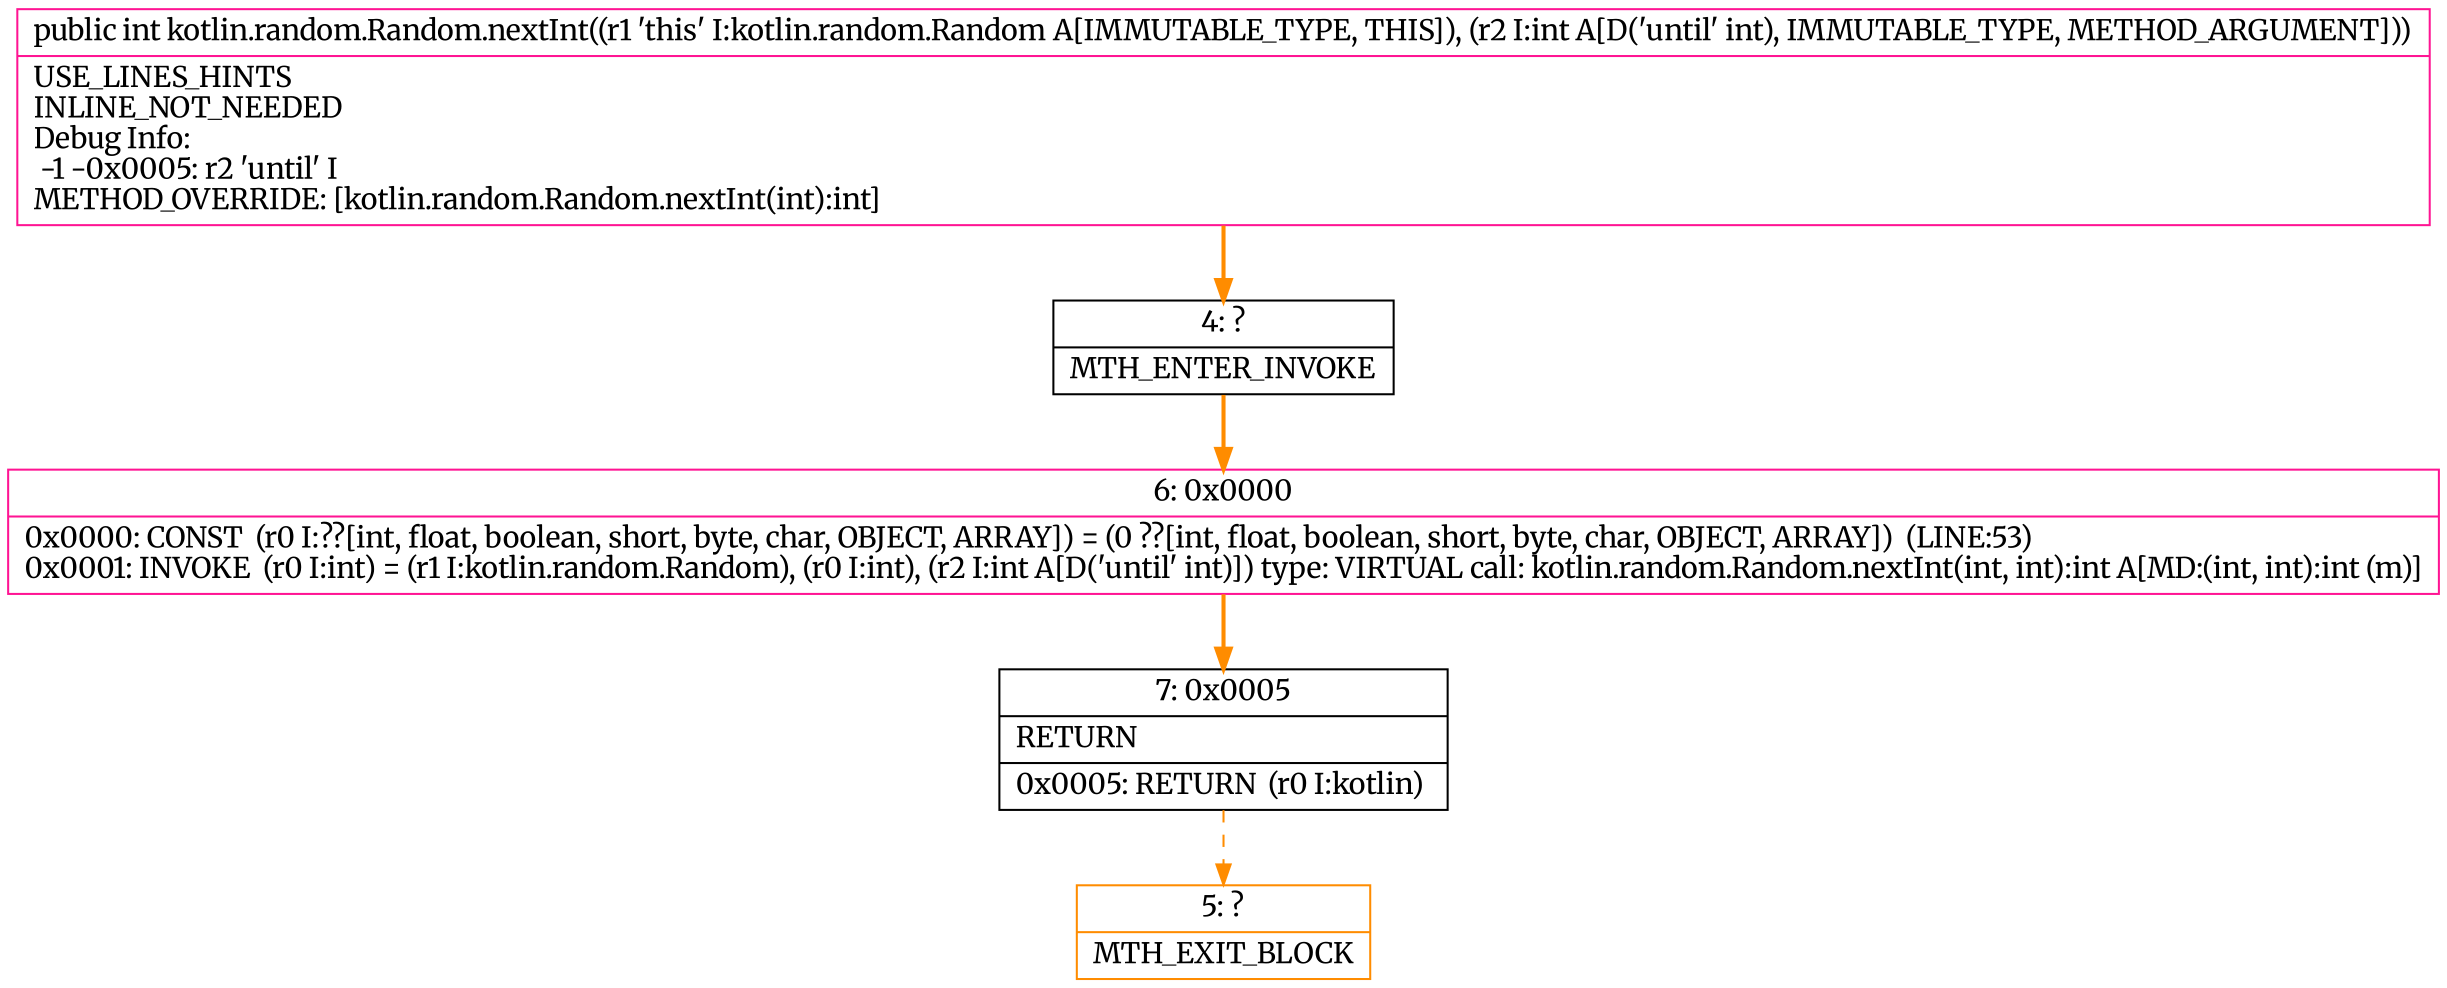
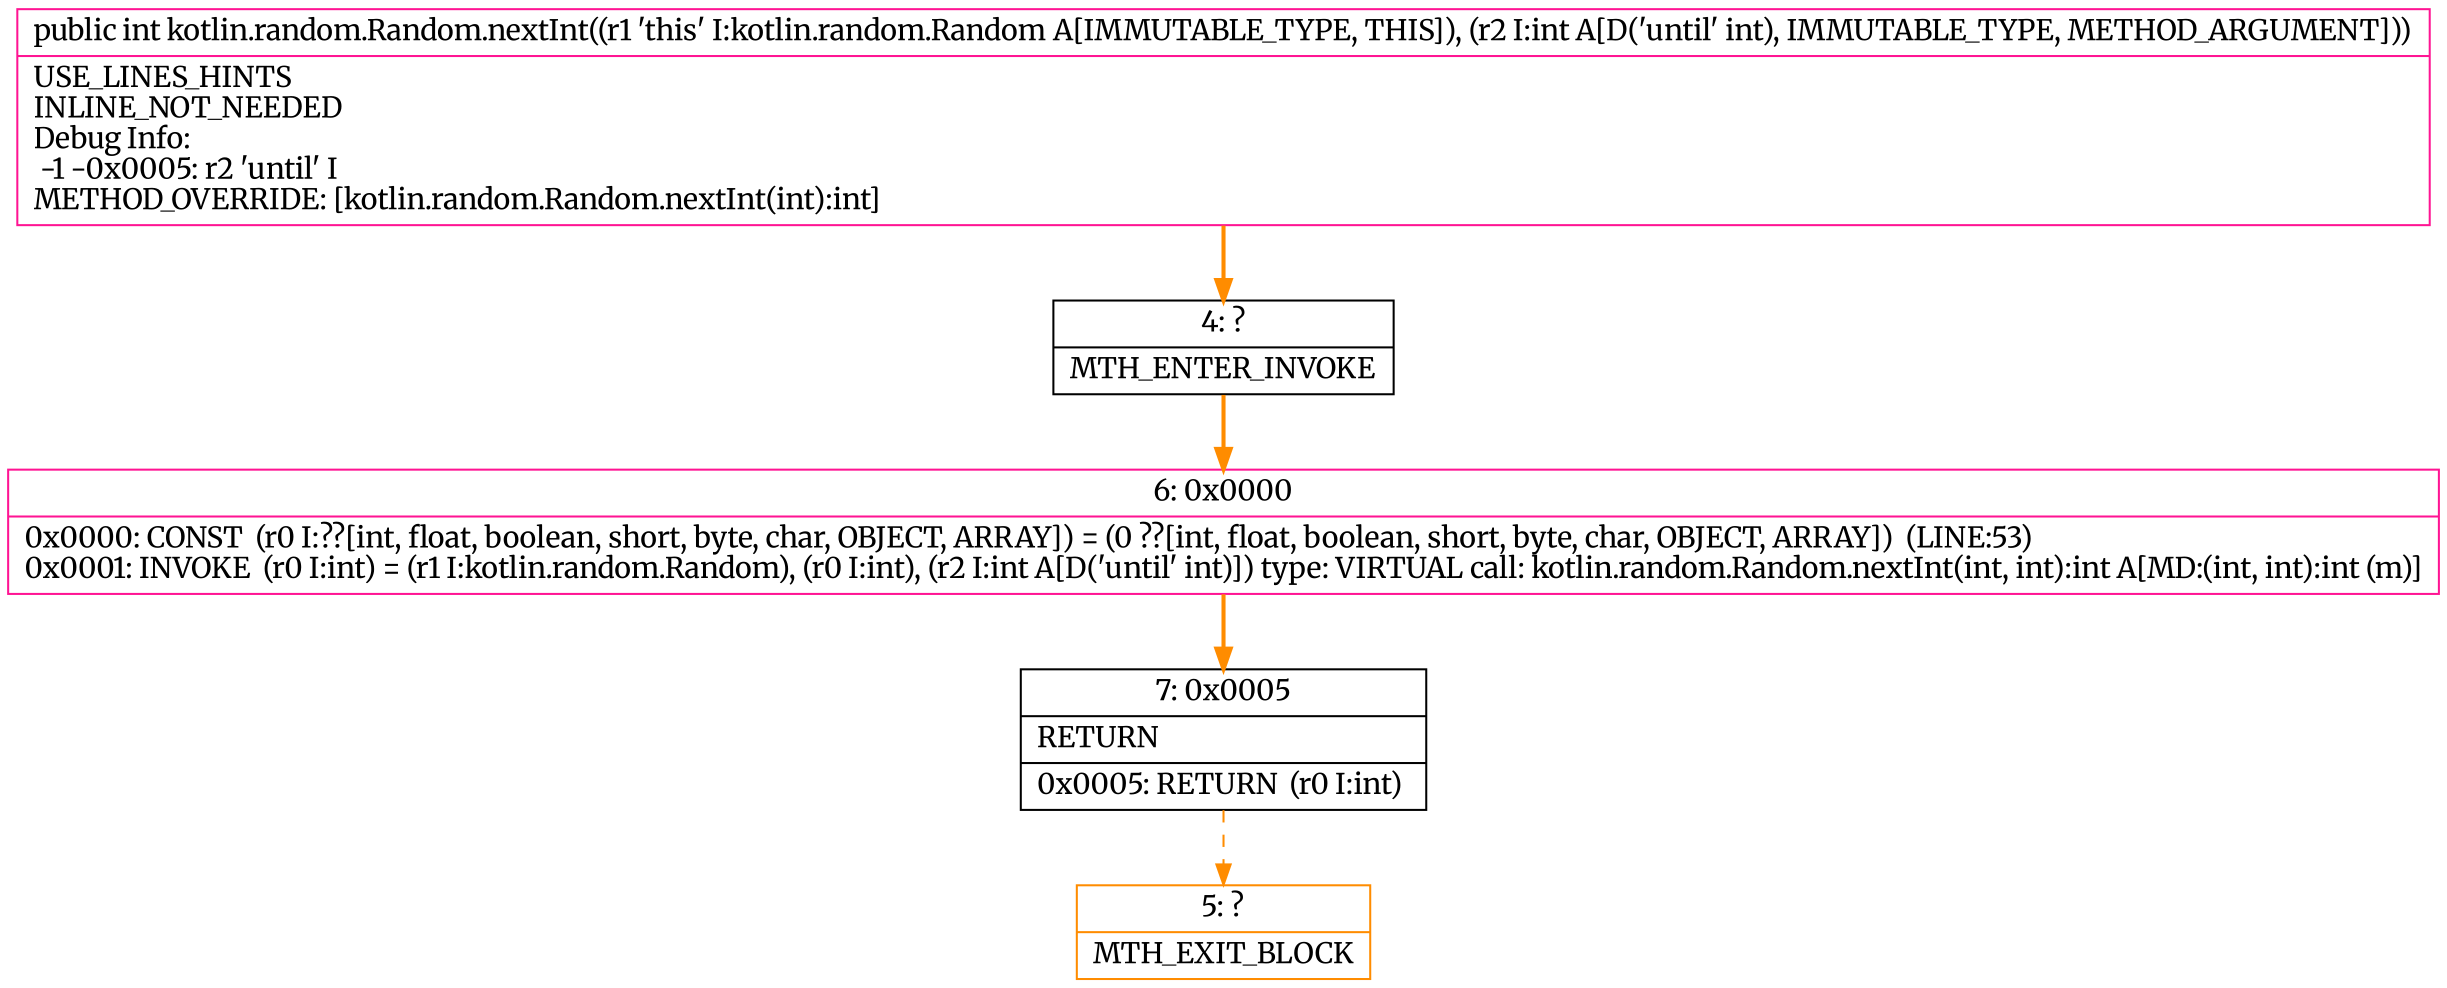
(1224, 785) -> (1224, 785)
